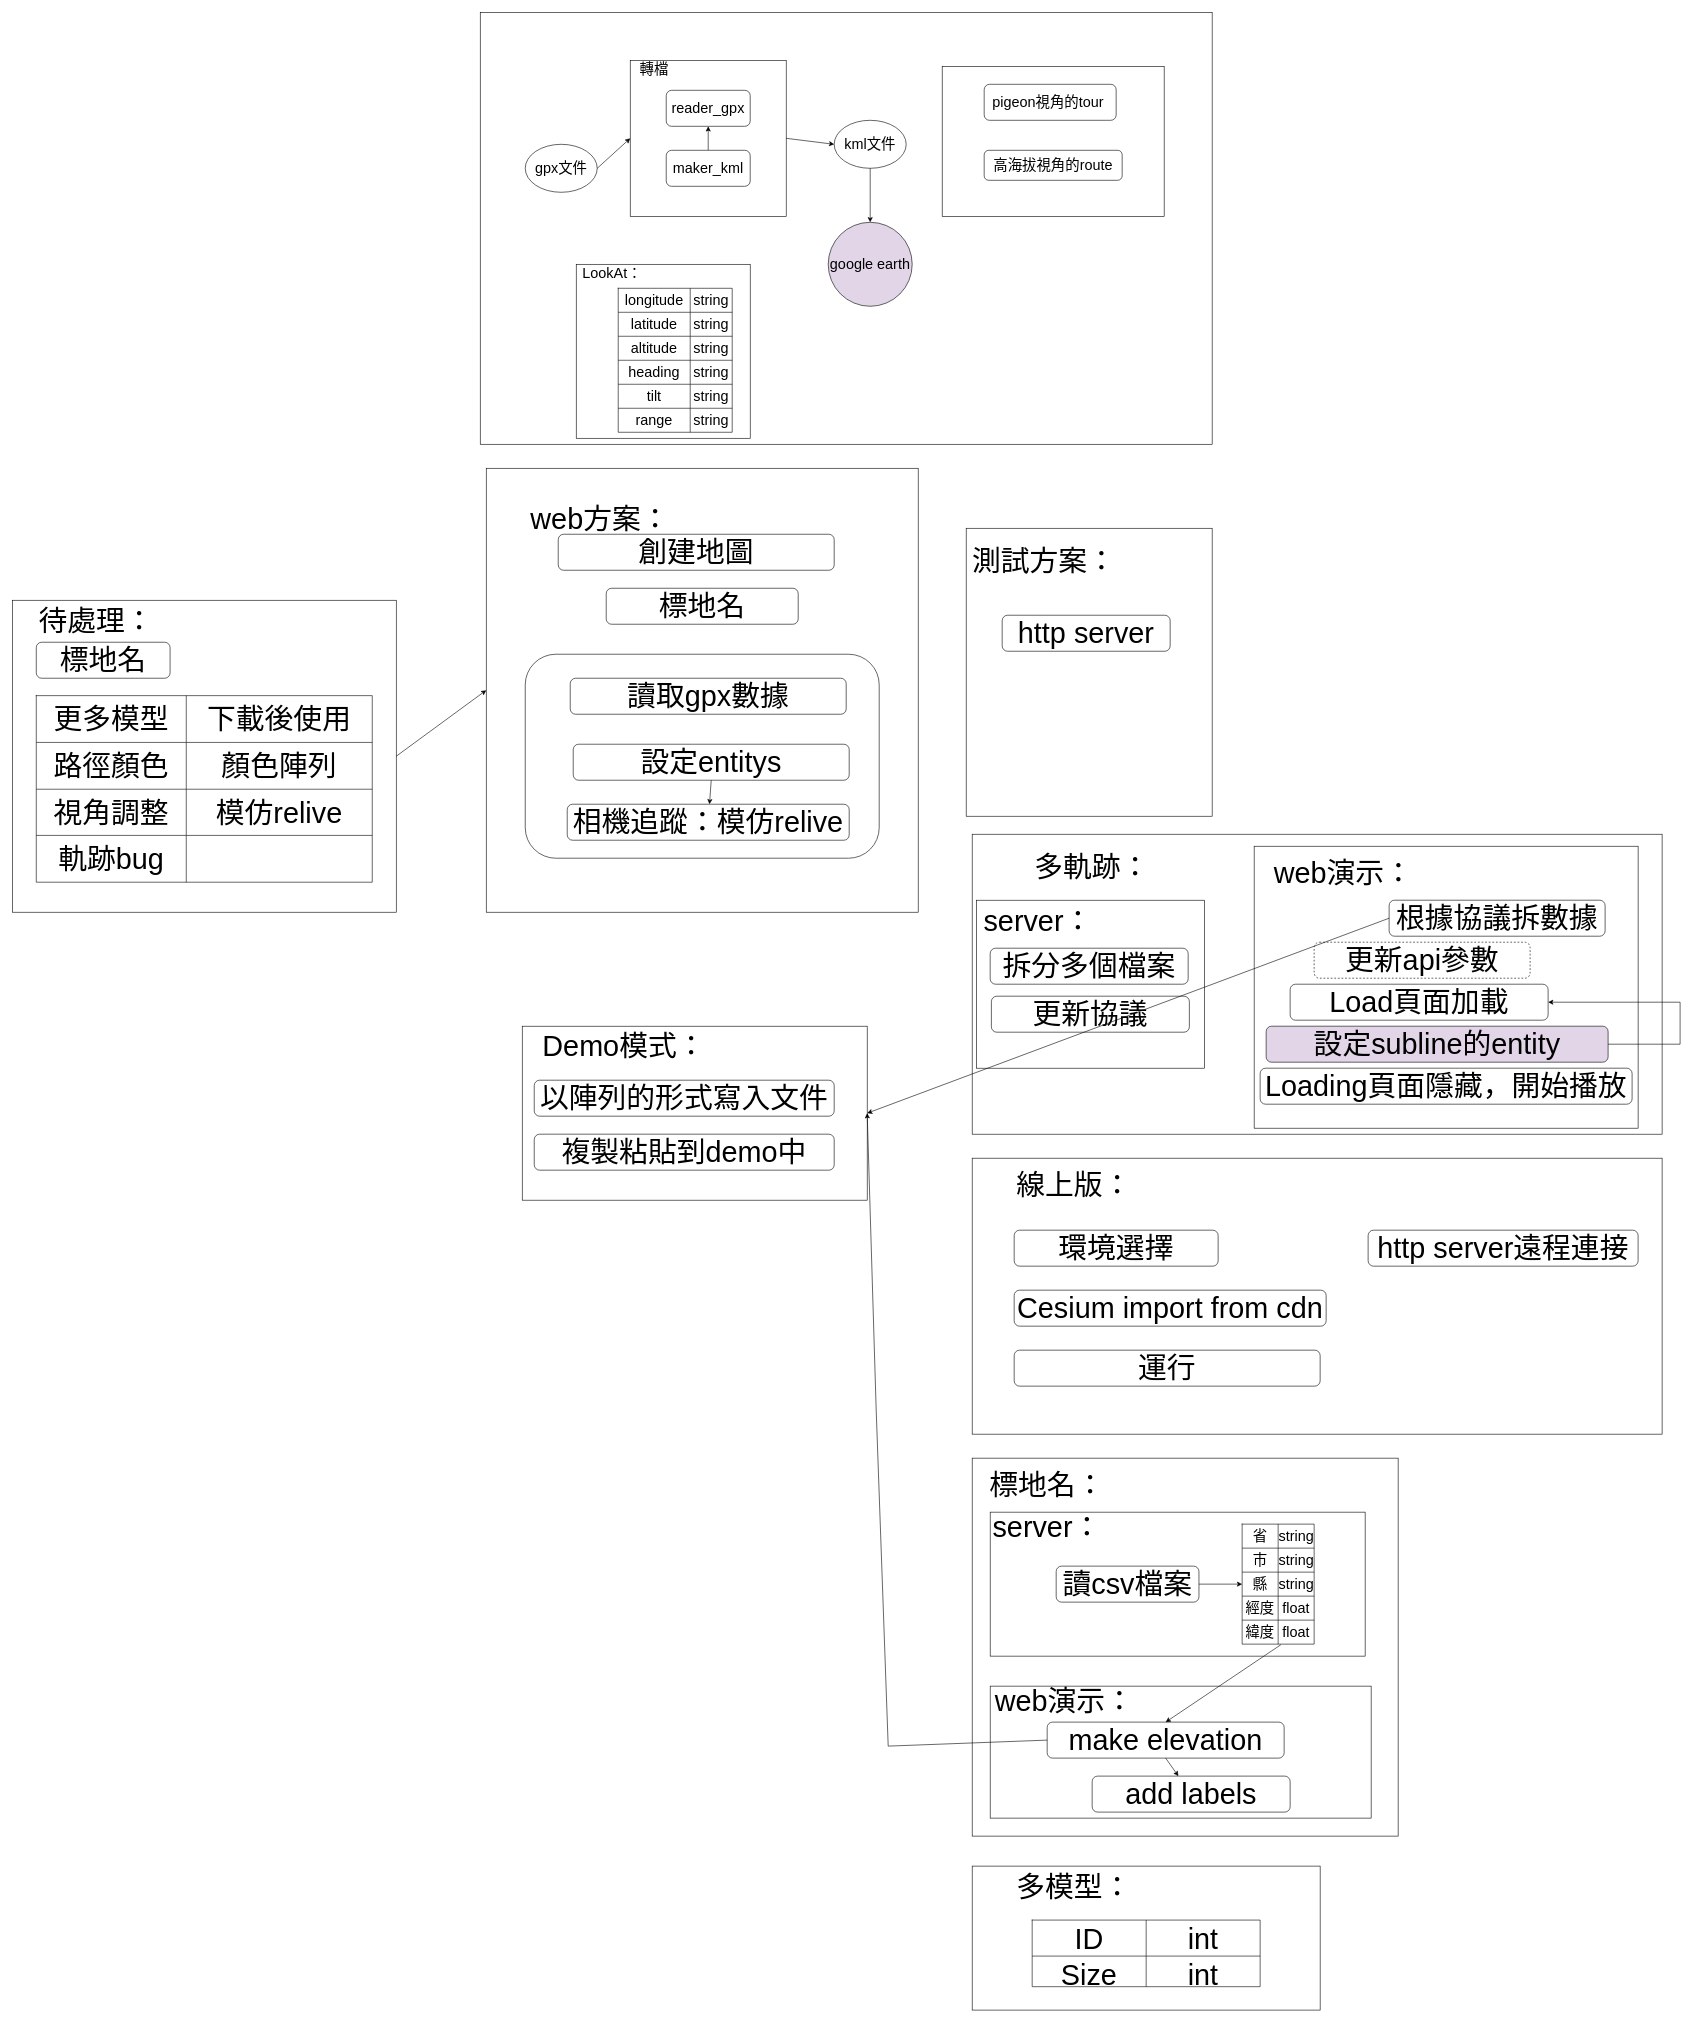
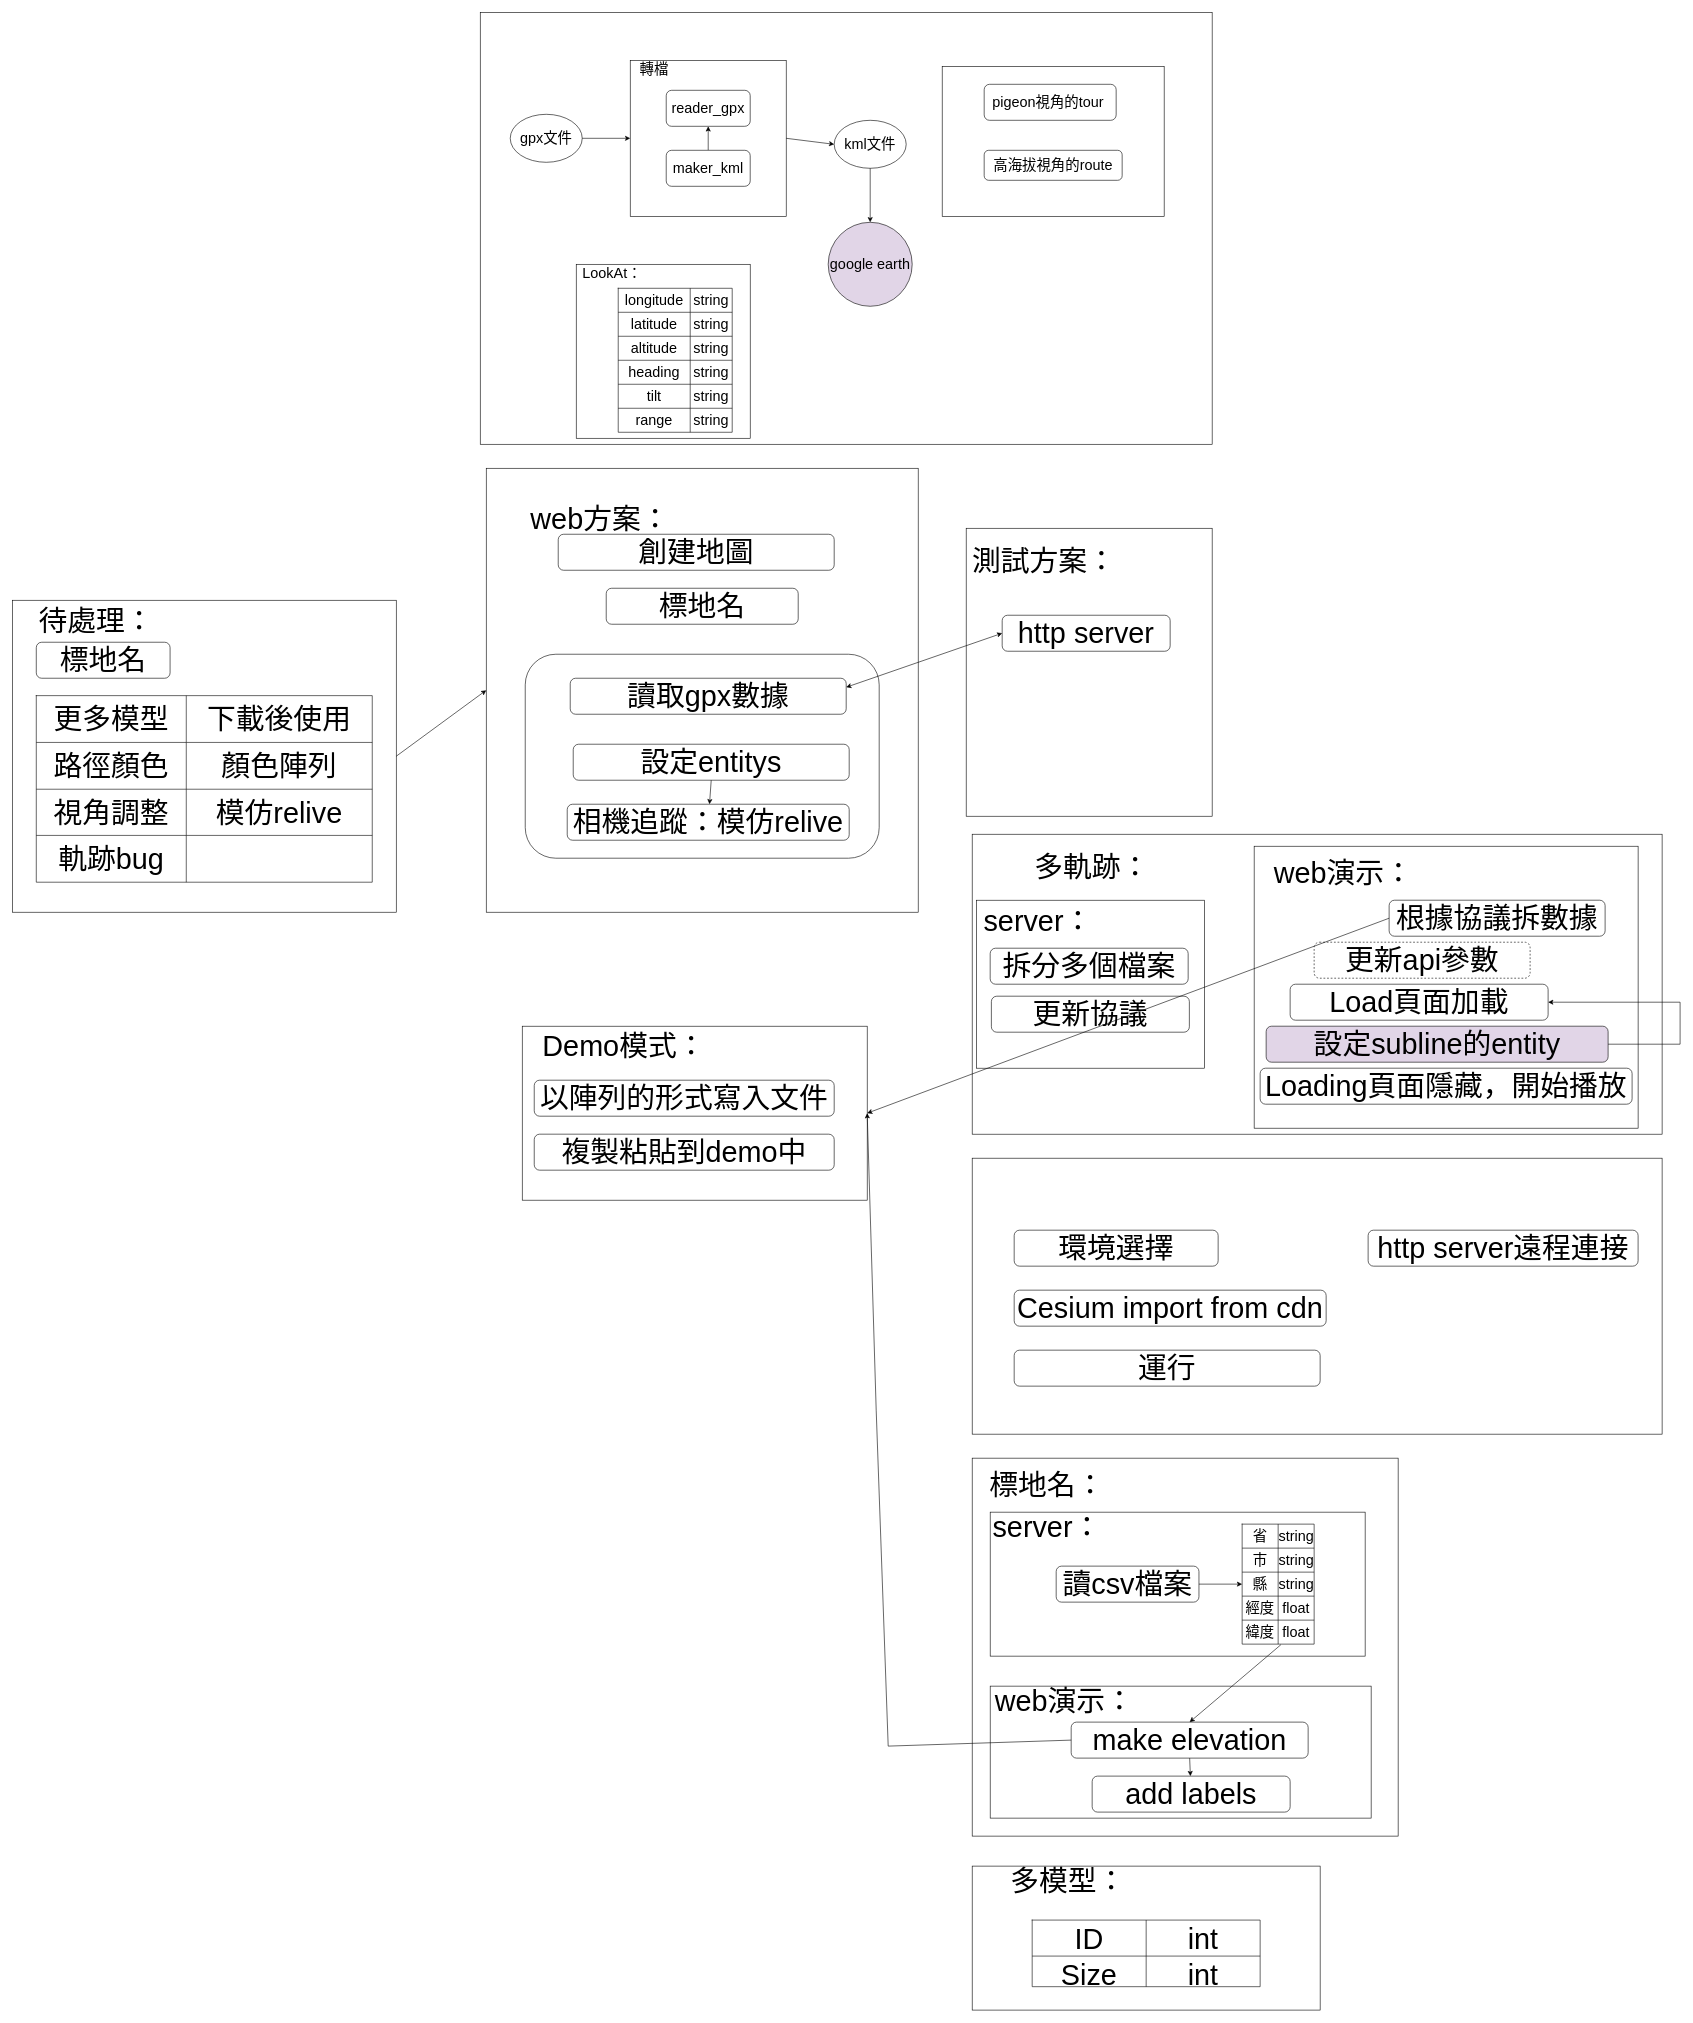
(561, 168) -> (546, 138)
none -> (924, 660)
(1074, 1185) -> none
(1166, 1740) -> (1190, 1740)
(1074, 1887) -> (1068, 1881)
